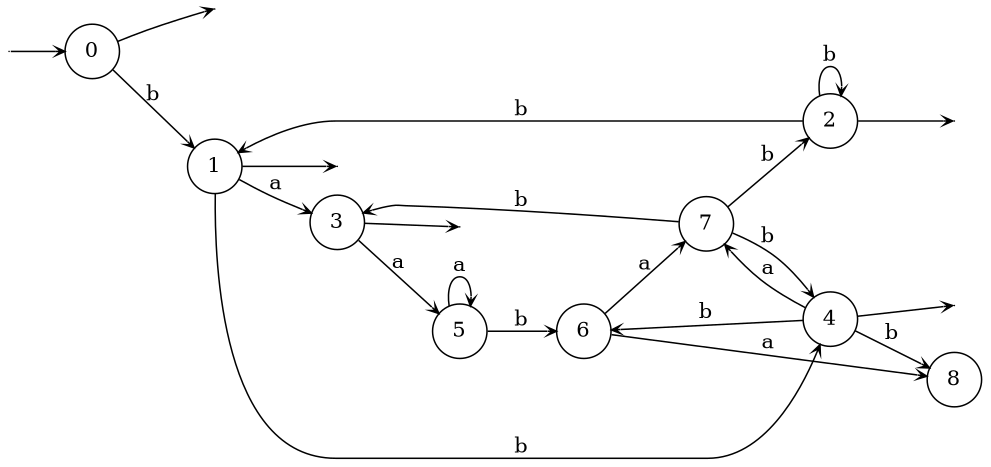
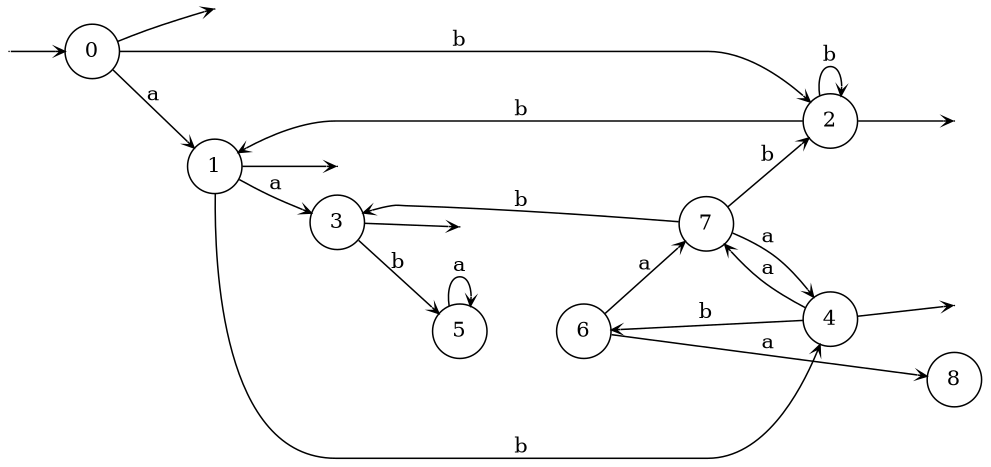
none -> (467, 51)
(154, 95) -> (154, 95)
(768, 237) -> (768, 237)
(399, 262) -> (399, 262)
(517, 331) -> none
(888, 347) -> none
